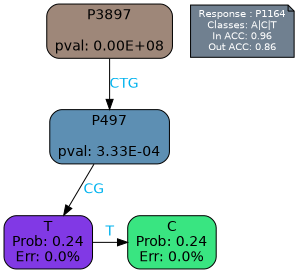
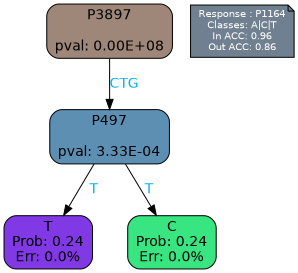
(94, 190) -> (94, 190)
(105, 242) -> (138, 185)
